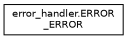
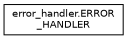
(64, 20) -> (64, 20)
